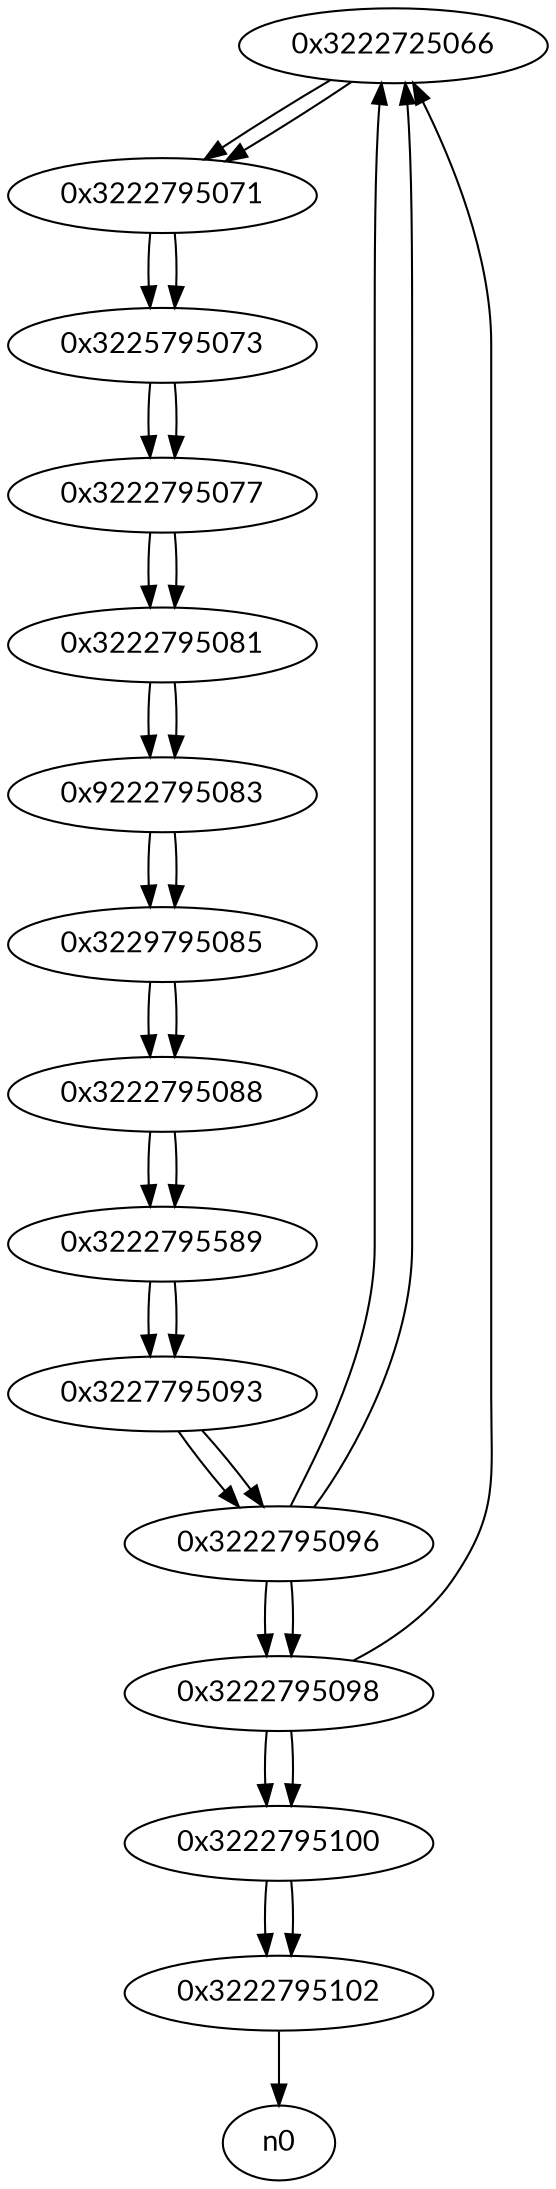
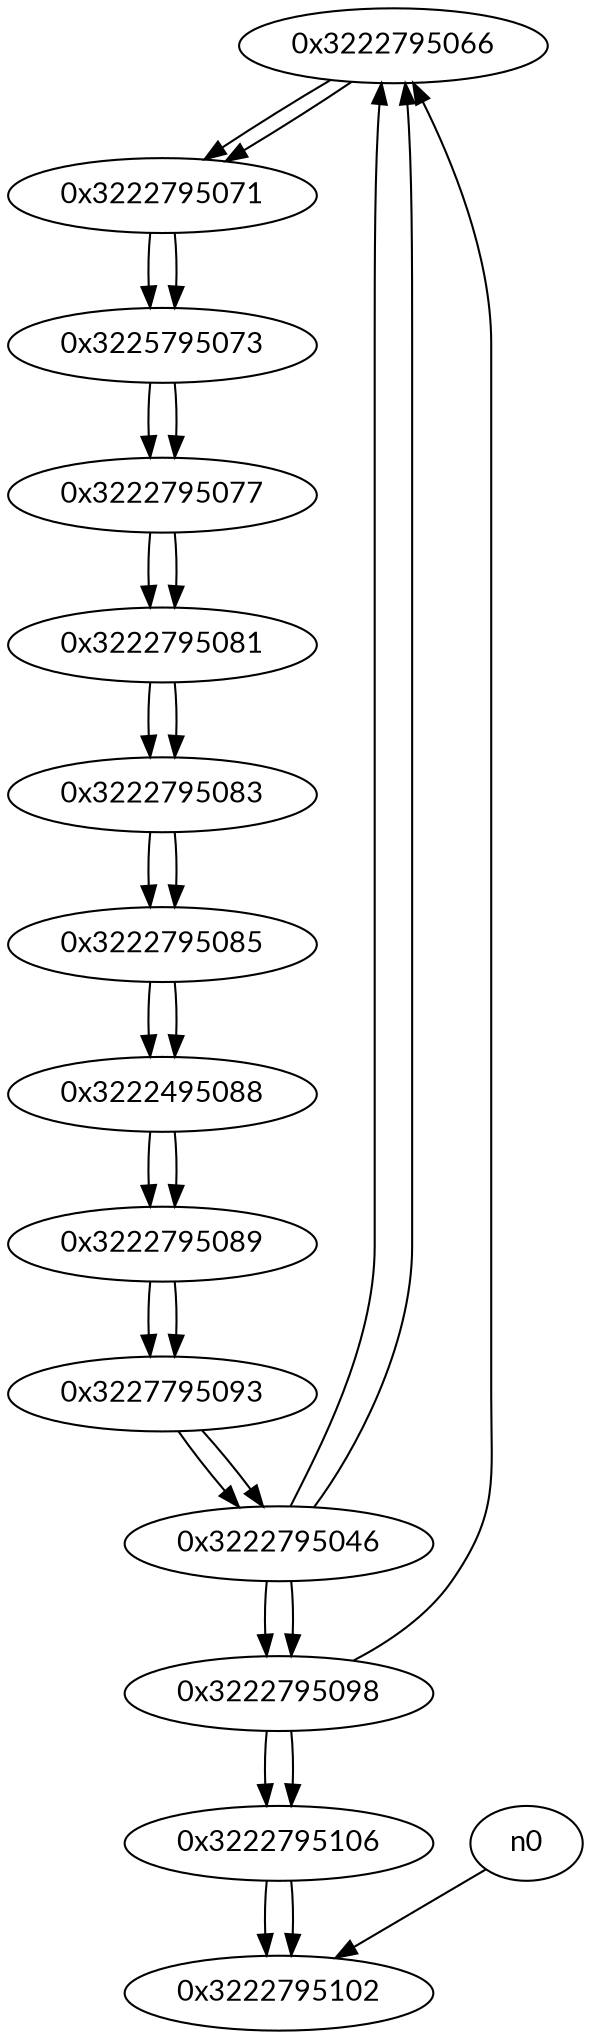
(393, 46) -> (393, 46)
(162, 795) -> (162, 795)
(162, 945) -> (162, 945)
(162, 1094) -> (162, 1094)
(162, 1244) -> (162, 1244)
(279, 1544) -> (279, 1544)
(279, 1843) -> (279, 1843)
(279, 2058) -> (420, 1908)
